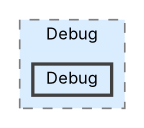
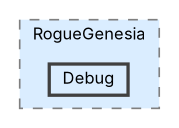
(72, 35) -> (89, 35)
